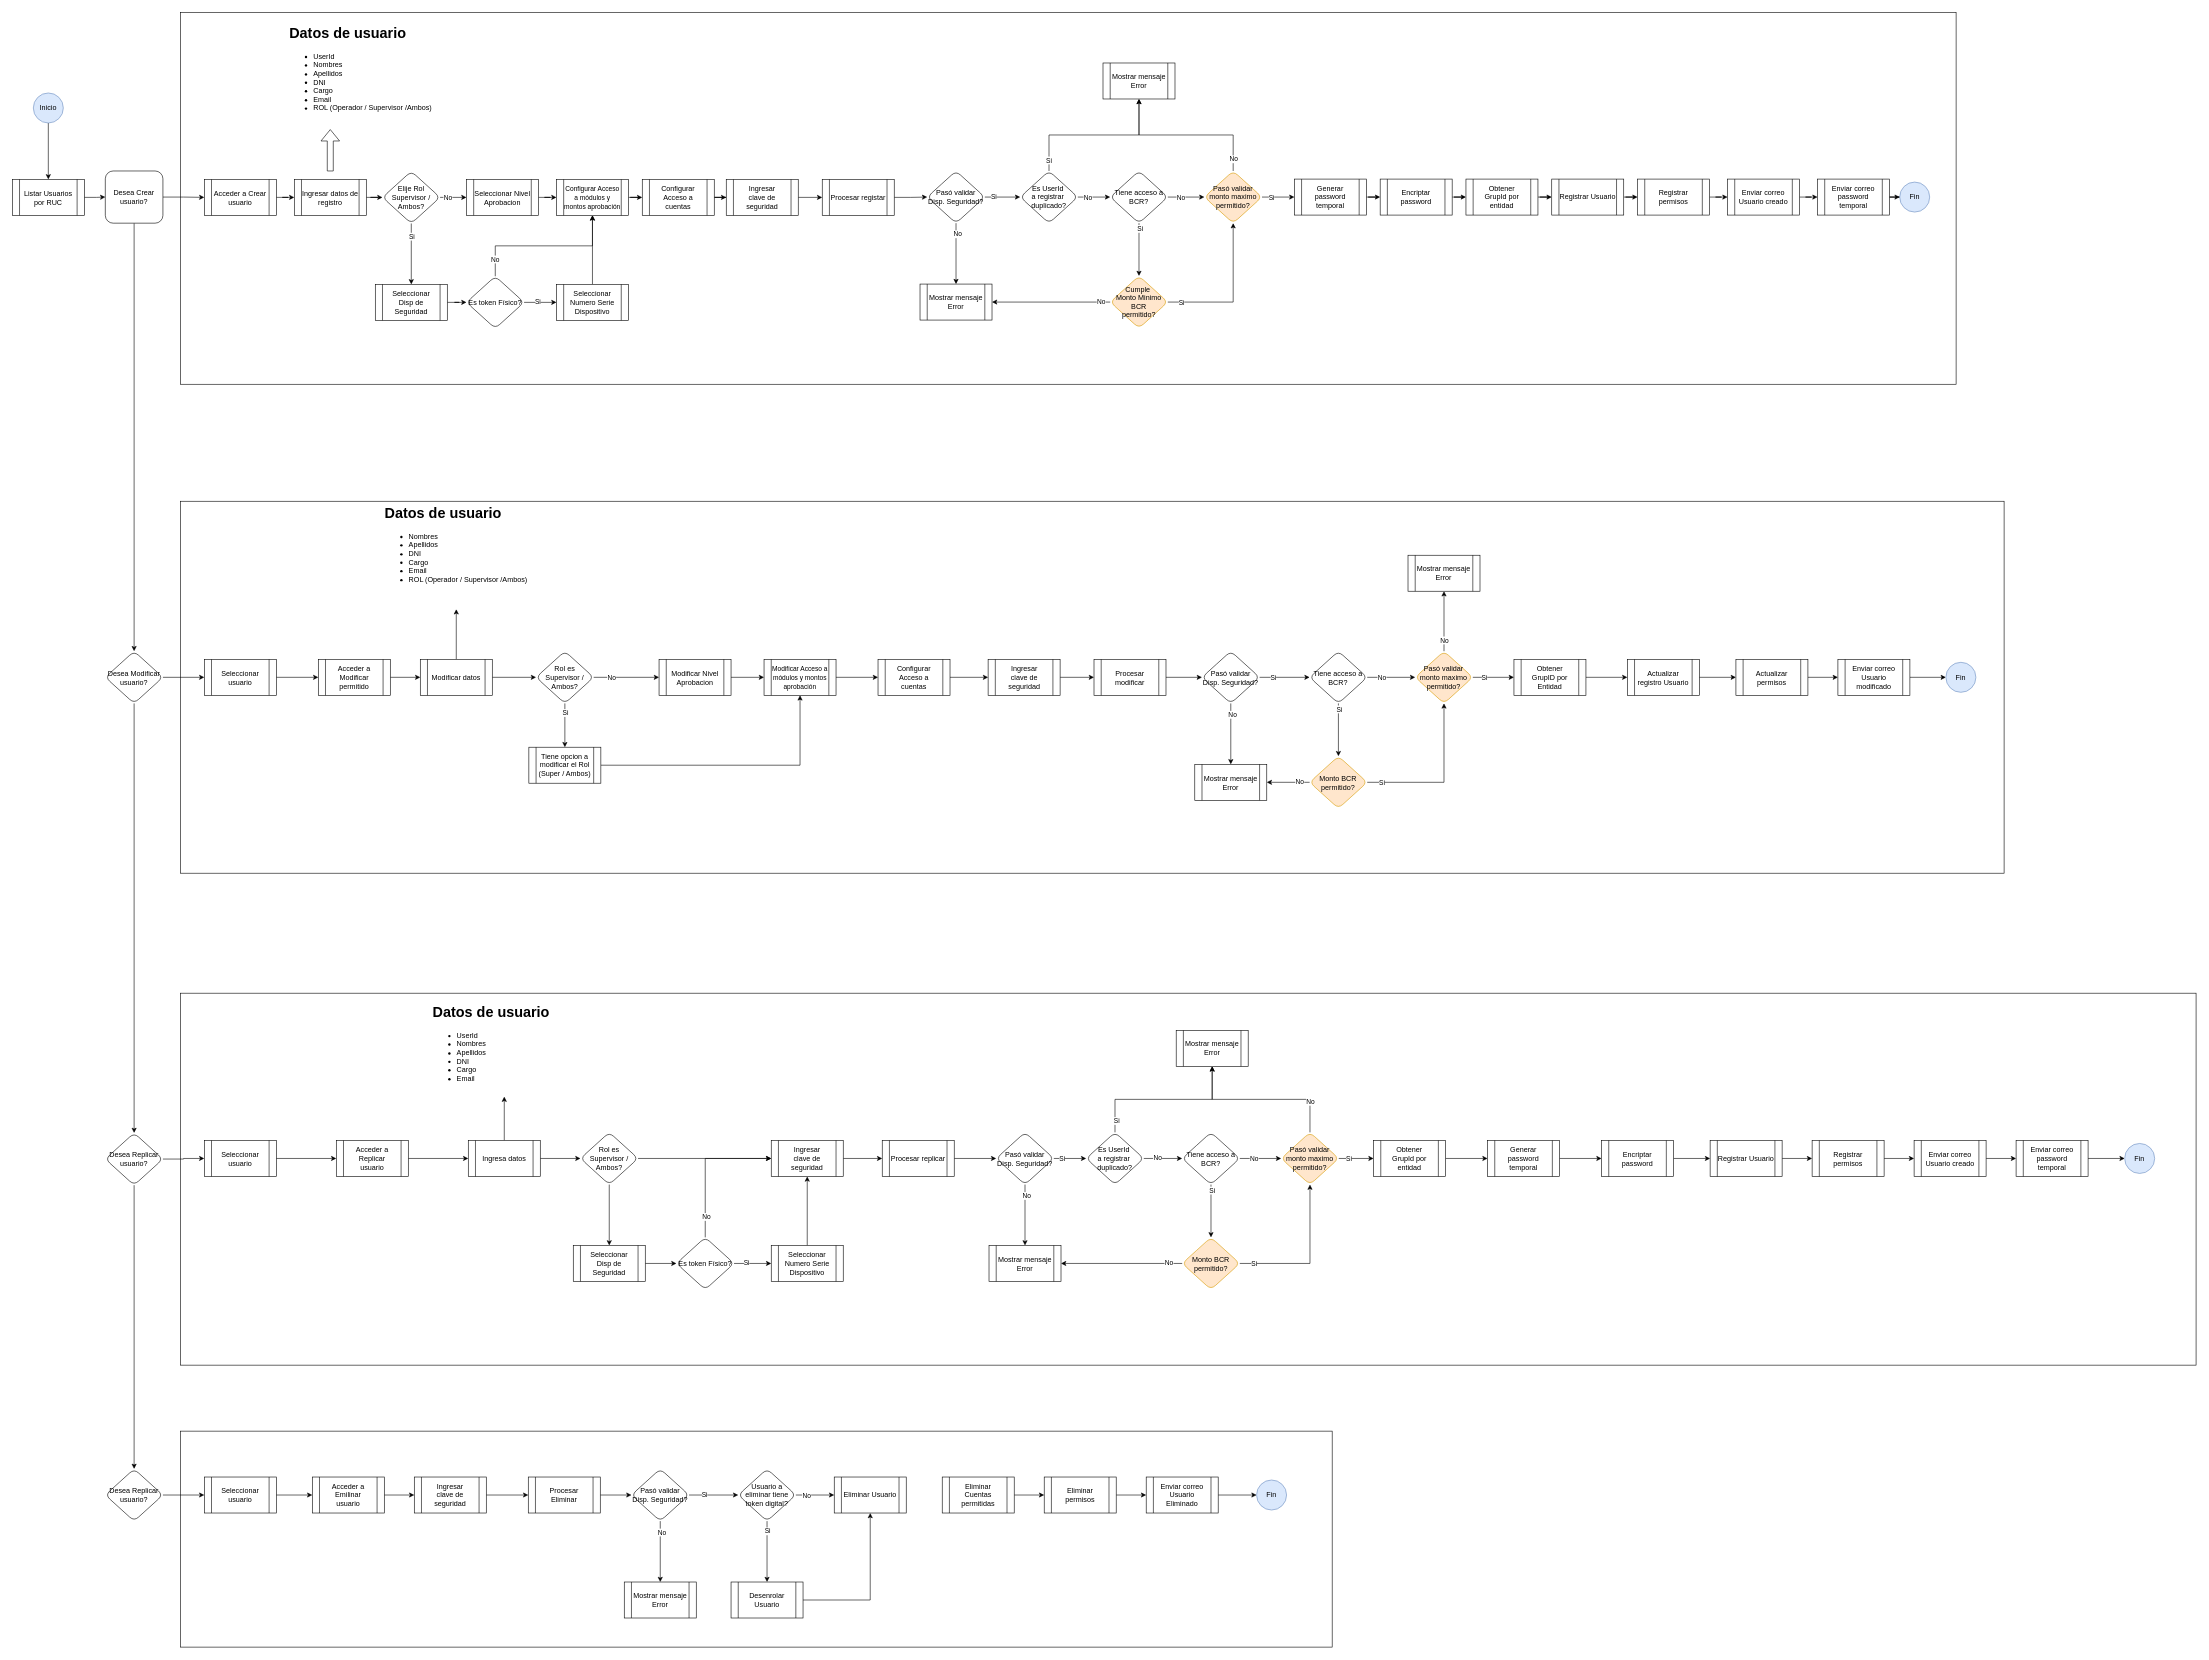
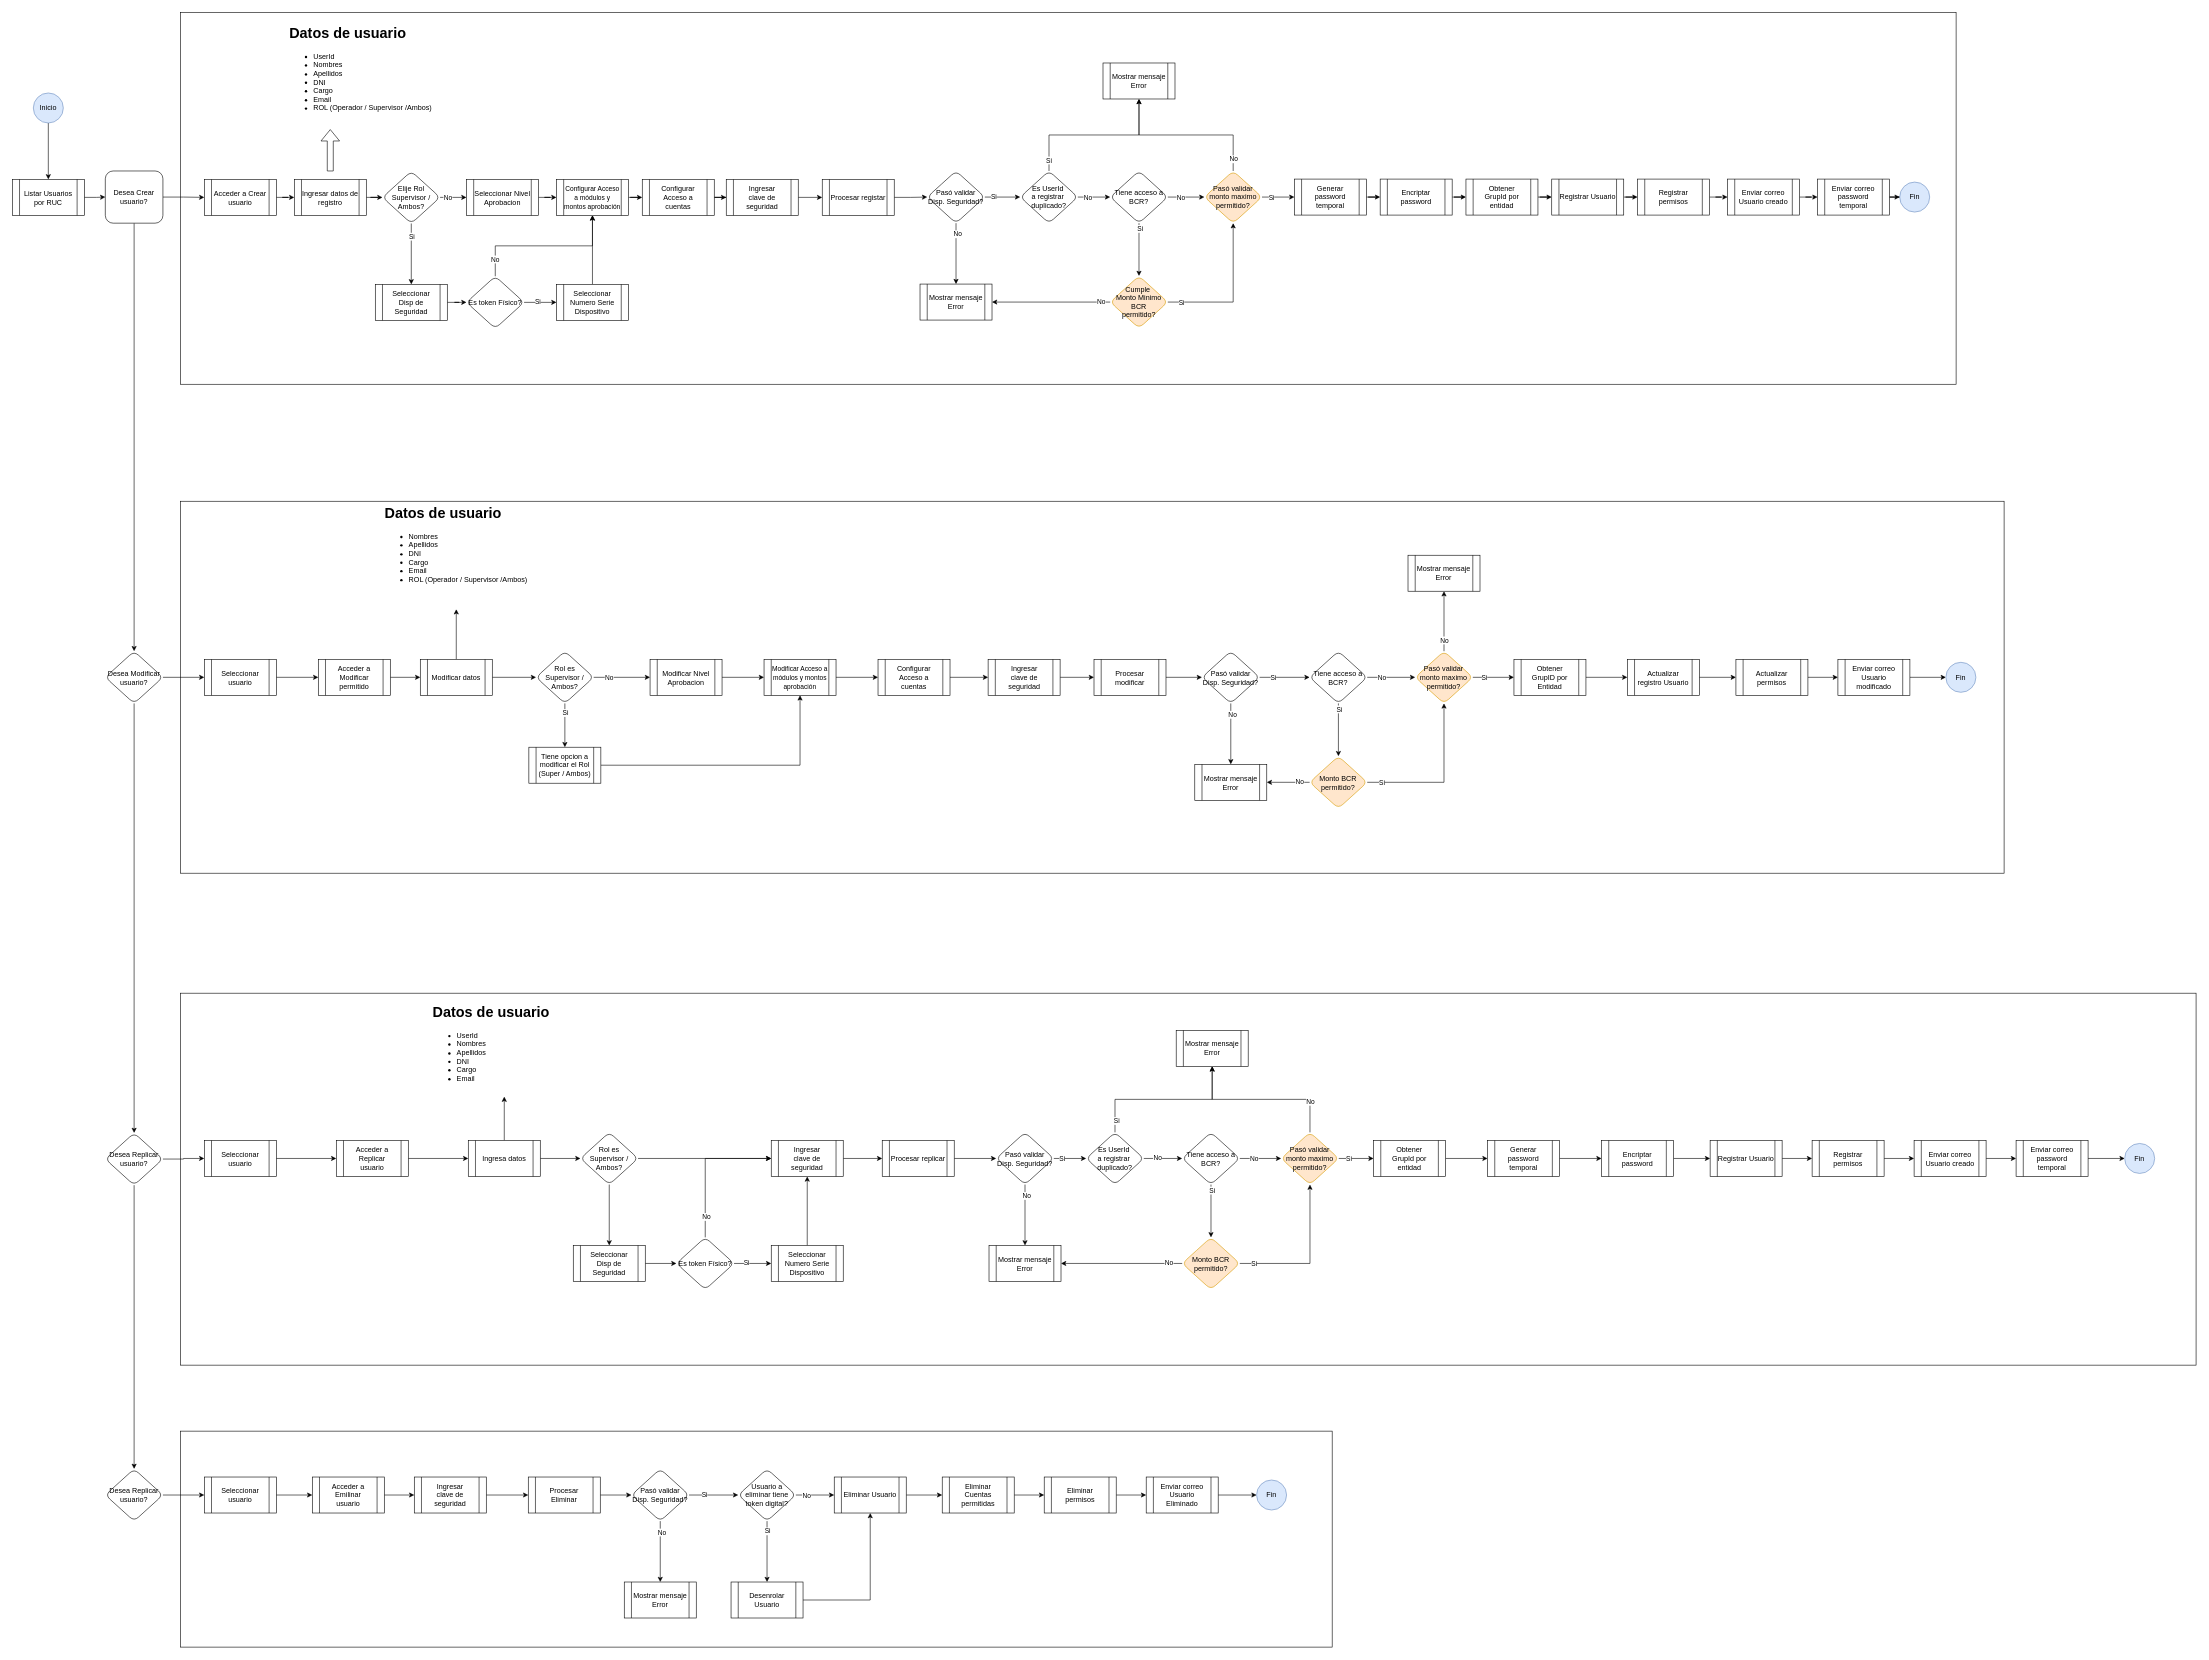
(695, 677) -> (686, 677)
none -> (936, 1495)
